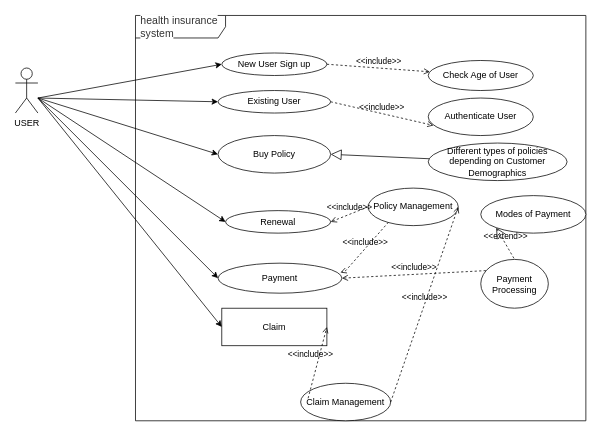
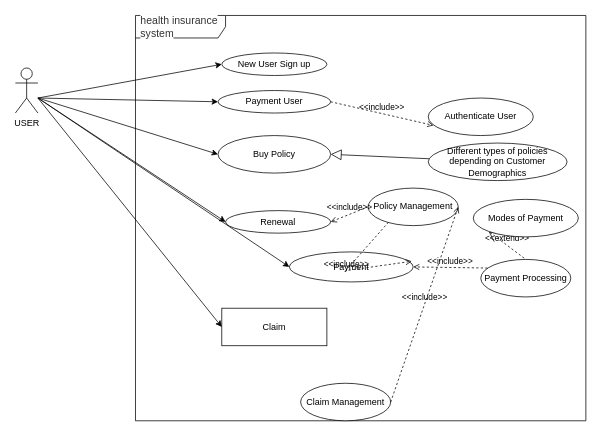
(377, 68) -> none
(480, 75) -> none
(274, 102) -> (274, 102)
(533, 214) -> (525, 218)
(280, 278) -> (351, 267)
(514, 284) -> (525, 278)
(320, 350) -> none
